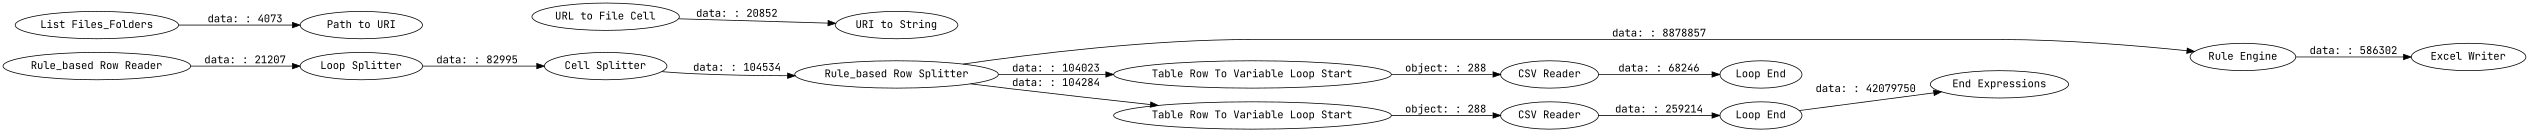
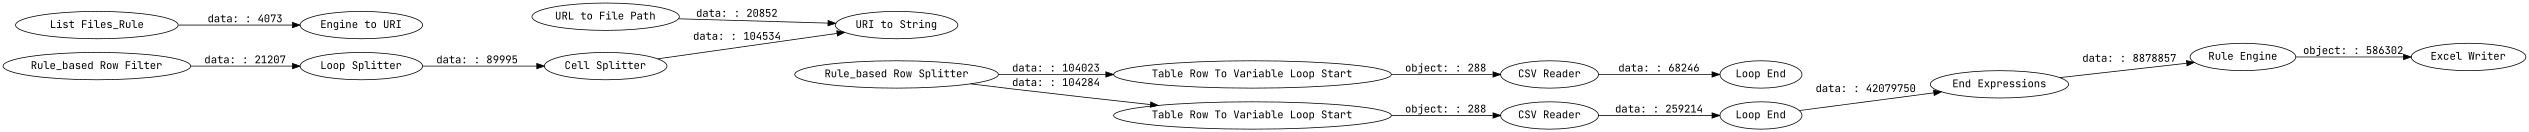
(606, 17) -> (606, 17)
(97, 25) -> (97, 25)
(361, 25) -> (361, 25)
(1575, 40) -> (2123, 70)
(2354, 51) -> (2354, 51)
(477, 60) -> (477, 60)
(97, 66) -> (97, 66)
(725, 75) -> (747, 46)
